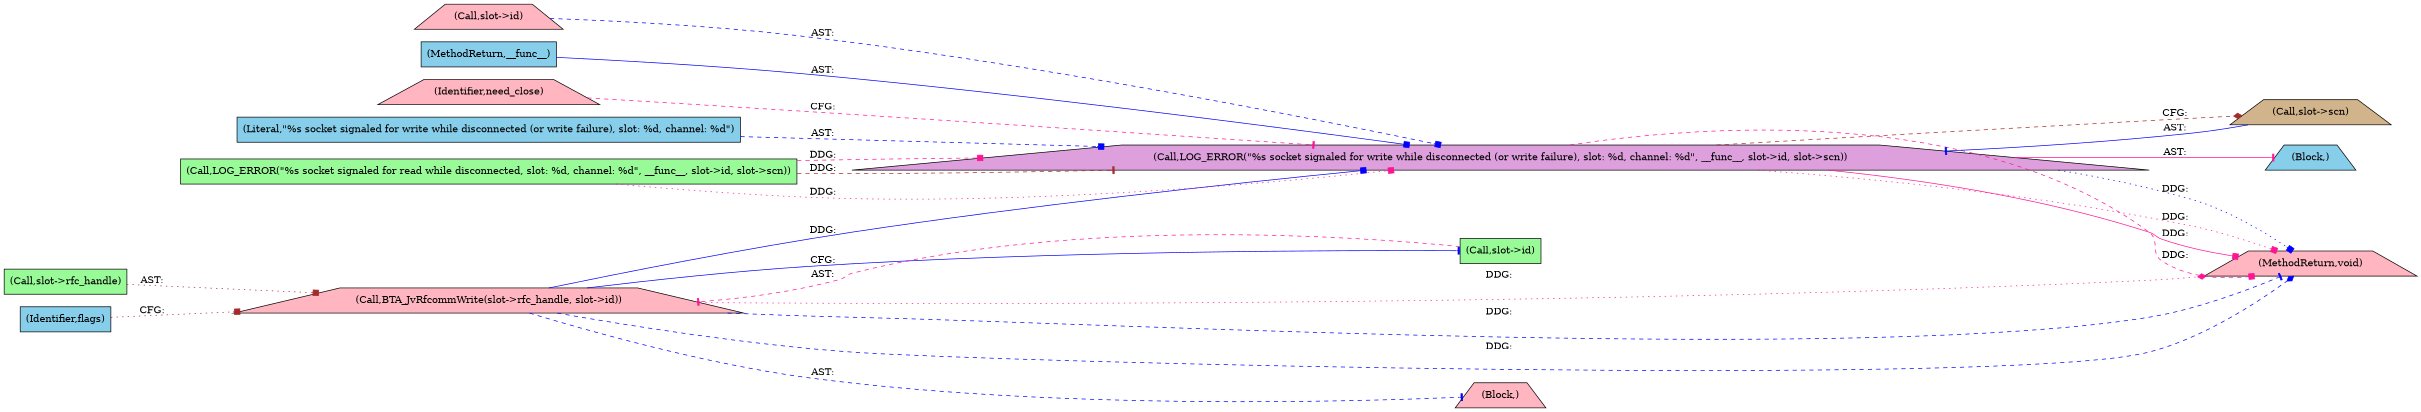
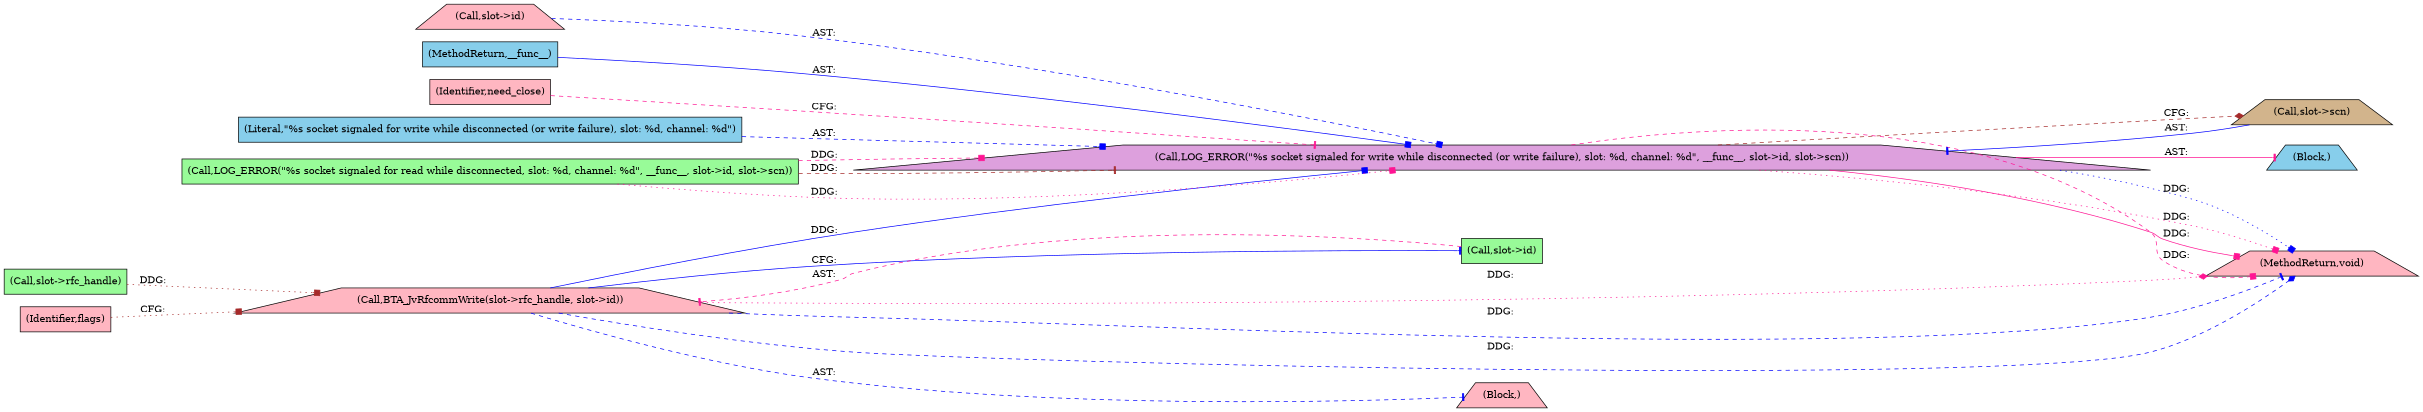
(489, 92) -> (490, 92)
(154, 281) -> (154, 281)
(66, 319) -> (66, 319)
